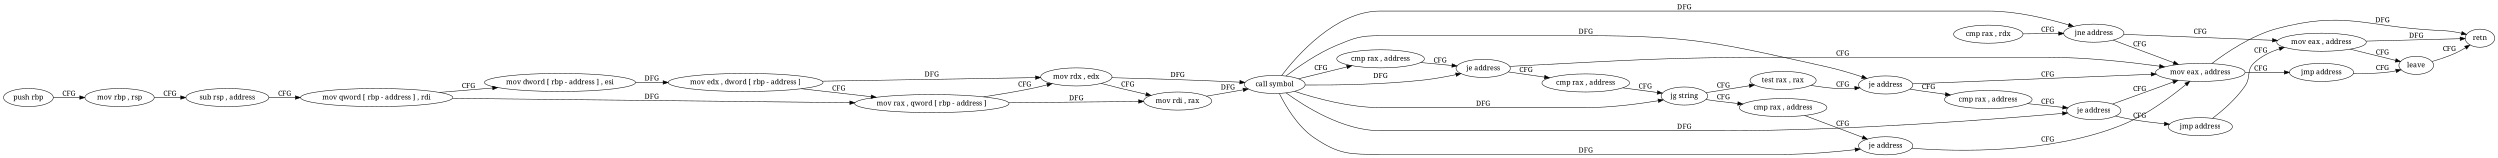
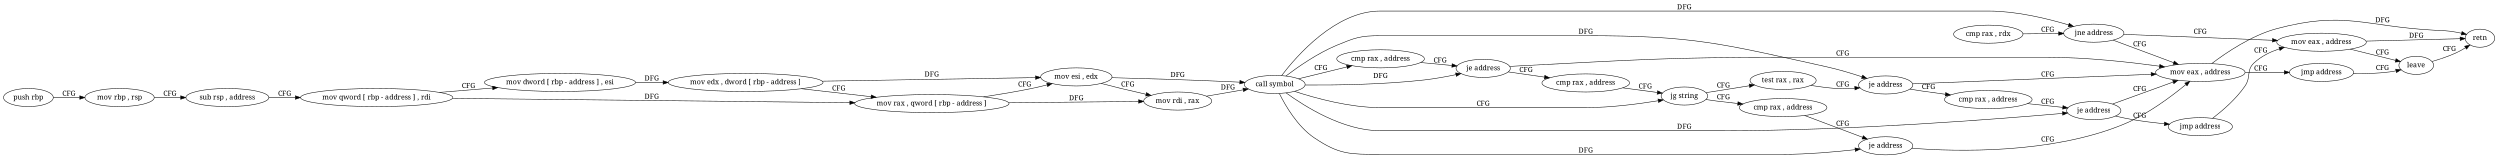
(1076, 77) -> (1076, 77)
(1483, 104) -> (1483, 104)
